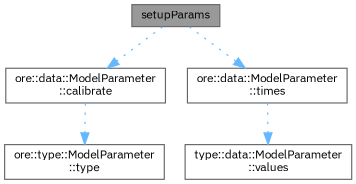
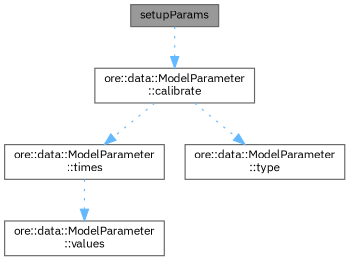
(213, 44) -> (134, 120)
(84, 162) -> (265, 162)
(268, 162) -> (84, 238)
